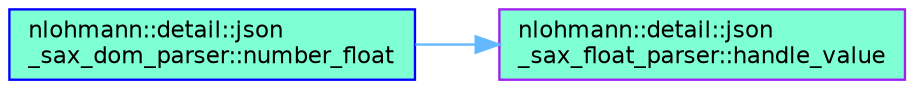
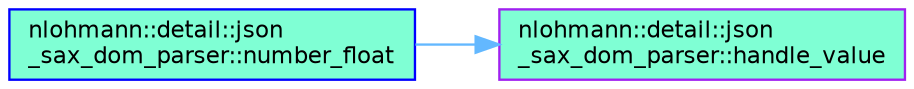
(702, 45) -> (702, 45)
